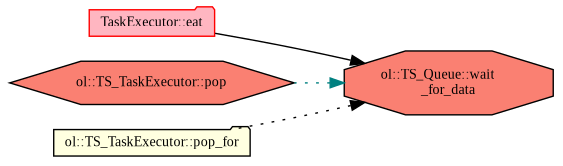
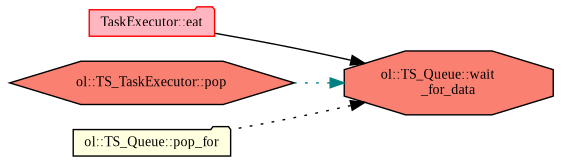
(152, 143) -> (152, 143)
